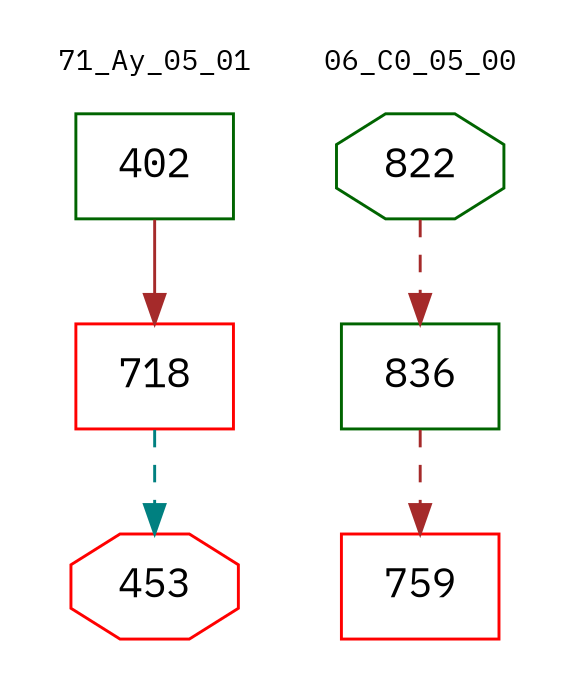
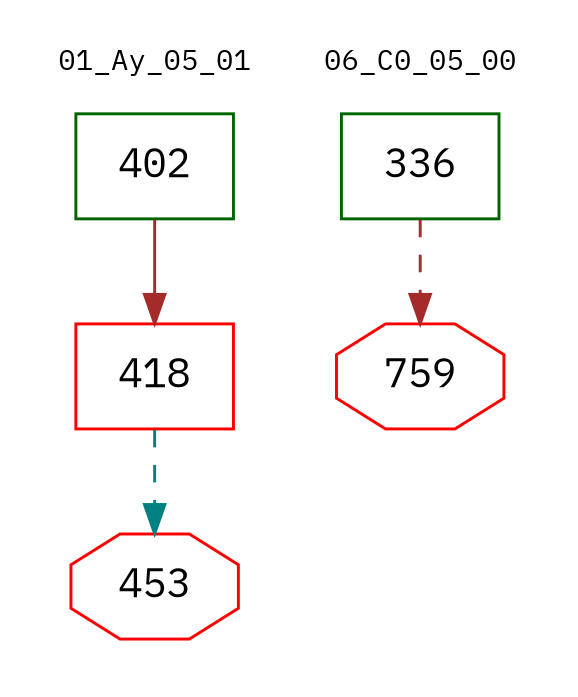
(156, 63) -> (156, 63)
(420, 166) -> none
(155, 376) -> (155, 376)
(420, 376) -> (420, 166)
(420, 587) -> (420, 376)
